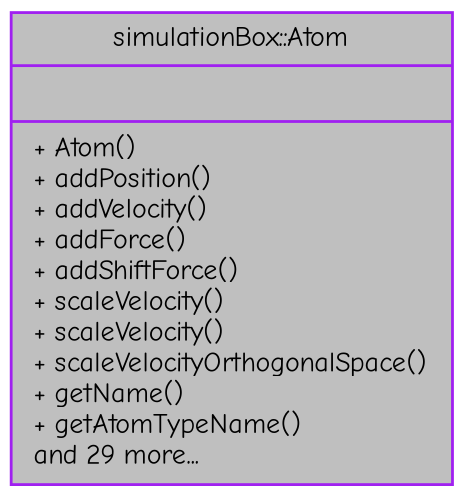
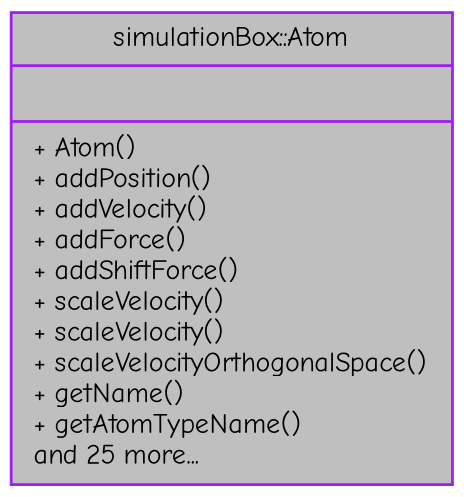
(117, 455) -> (117, 455)
